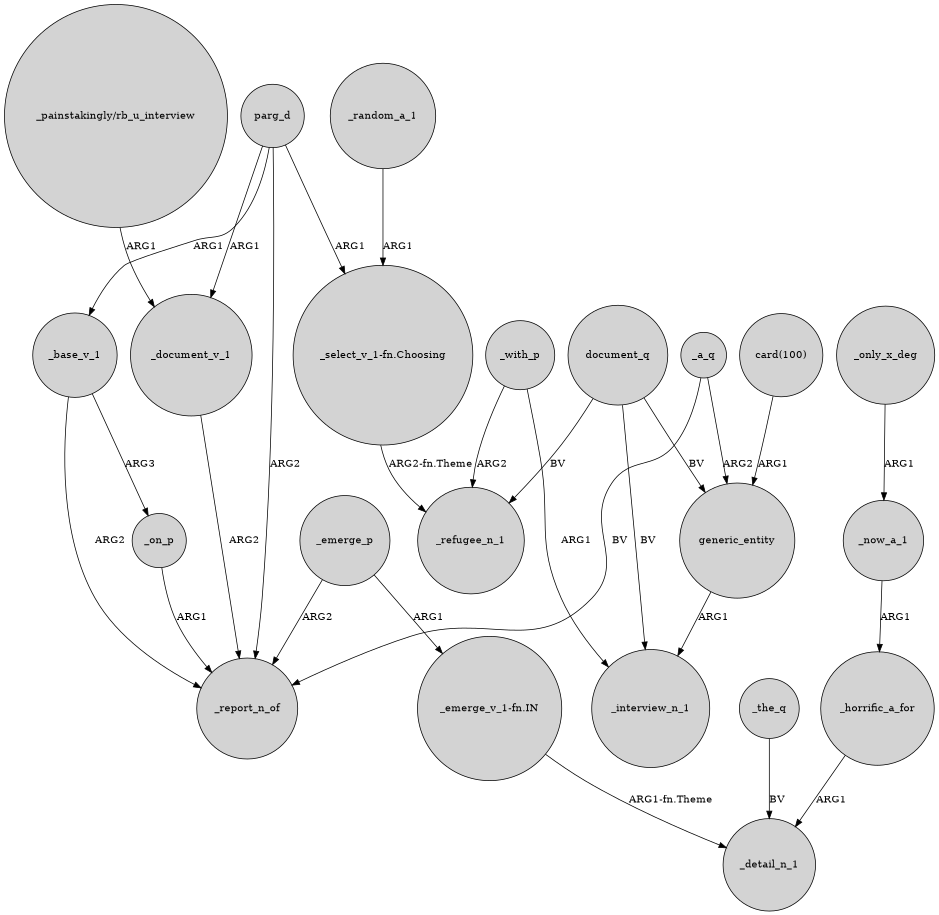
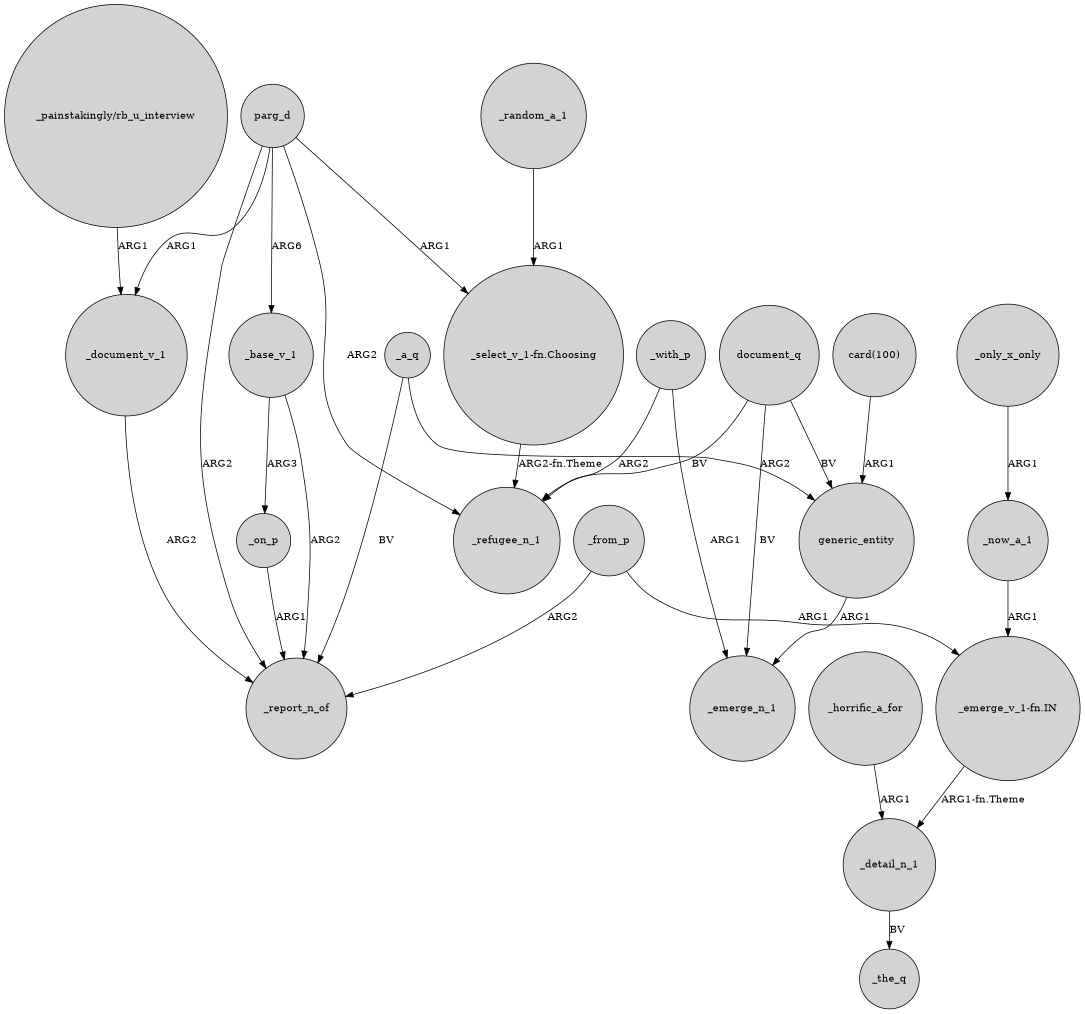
(209, 246) -> (287, 246)
(886, 355) -> (1008, 355)
none -> (324, 357)
(345, 541) -> (609, 541)
(881, 612) -> (1008, 605)
(651, 709) -> (742, 709)
(769, 775) -> (889, 926)
